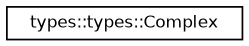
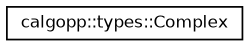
(125, 23) -> (125, 23)
